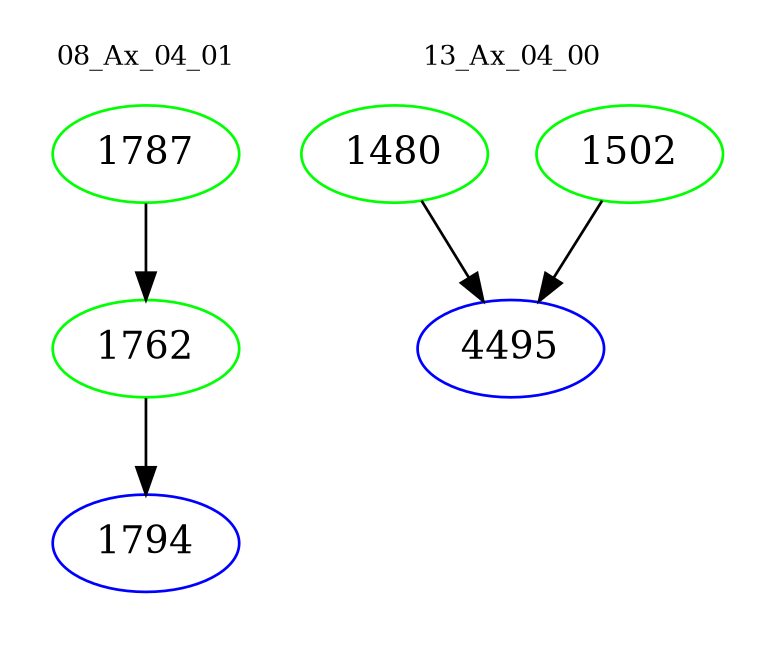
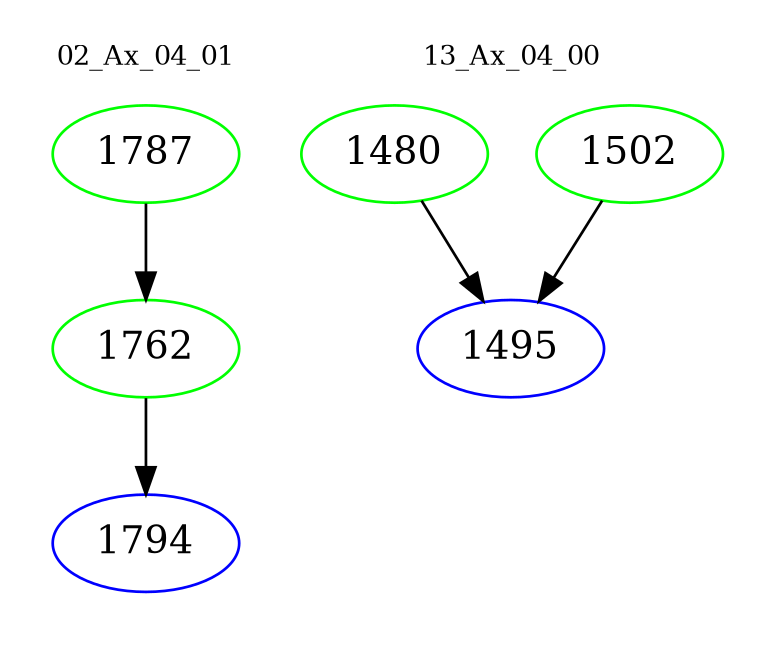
(146, 58) -> (146, 58)
(511, 349) -> (511, 349)
